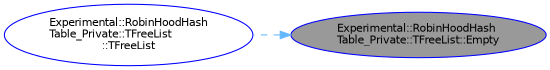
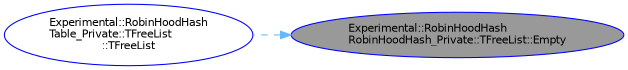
(419, 35) -> (458, 35)
